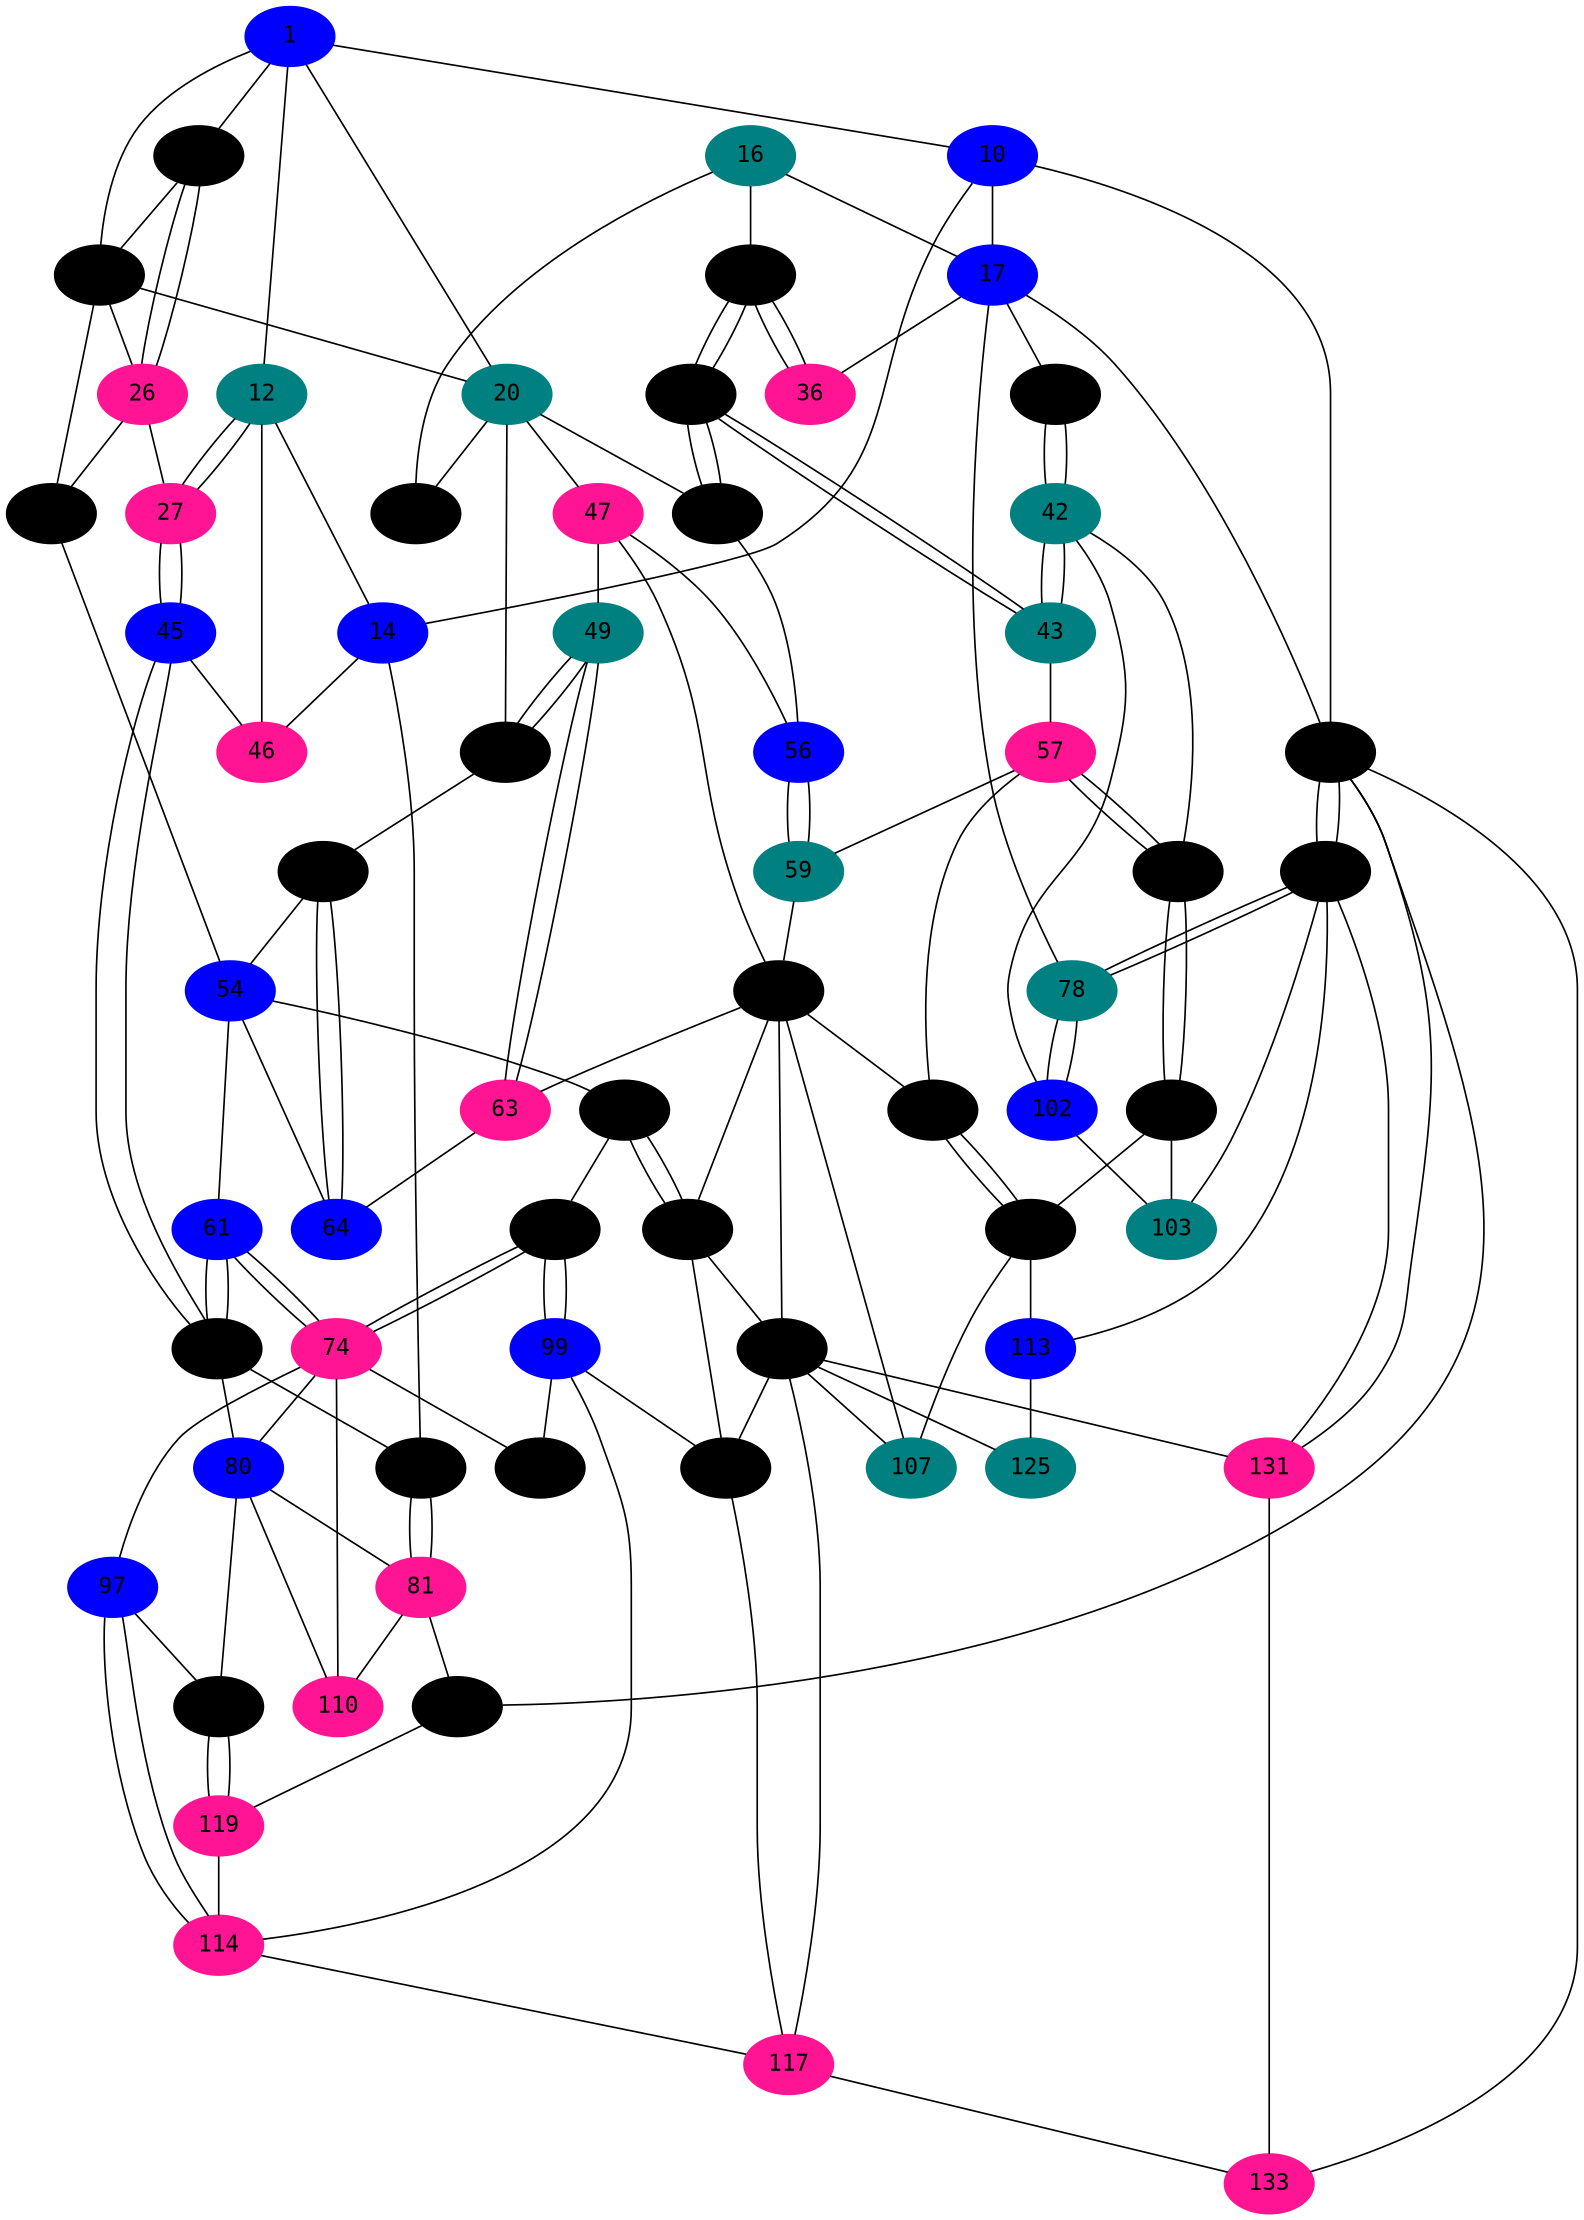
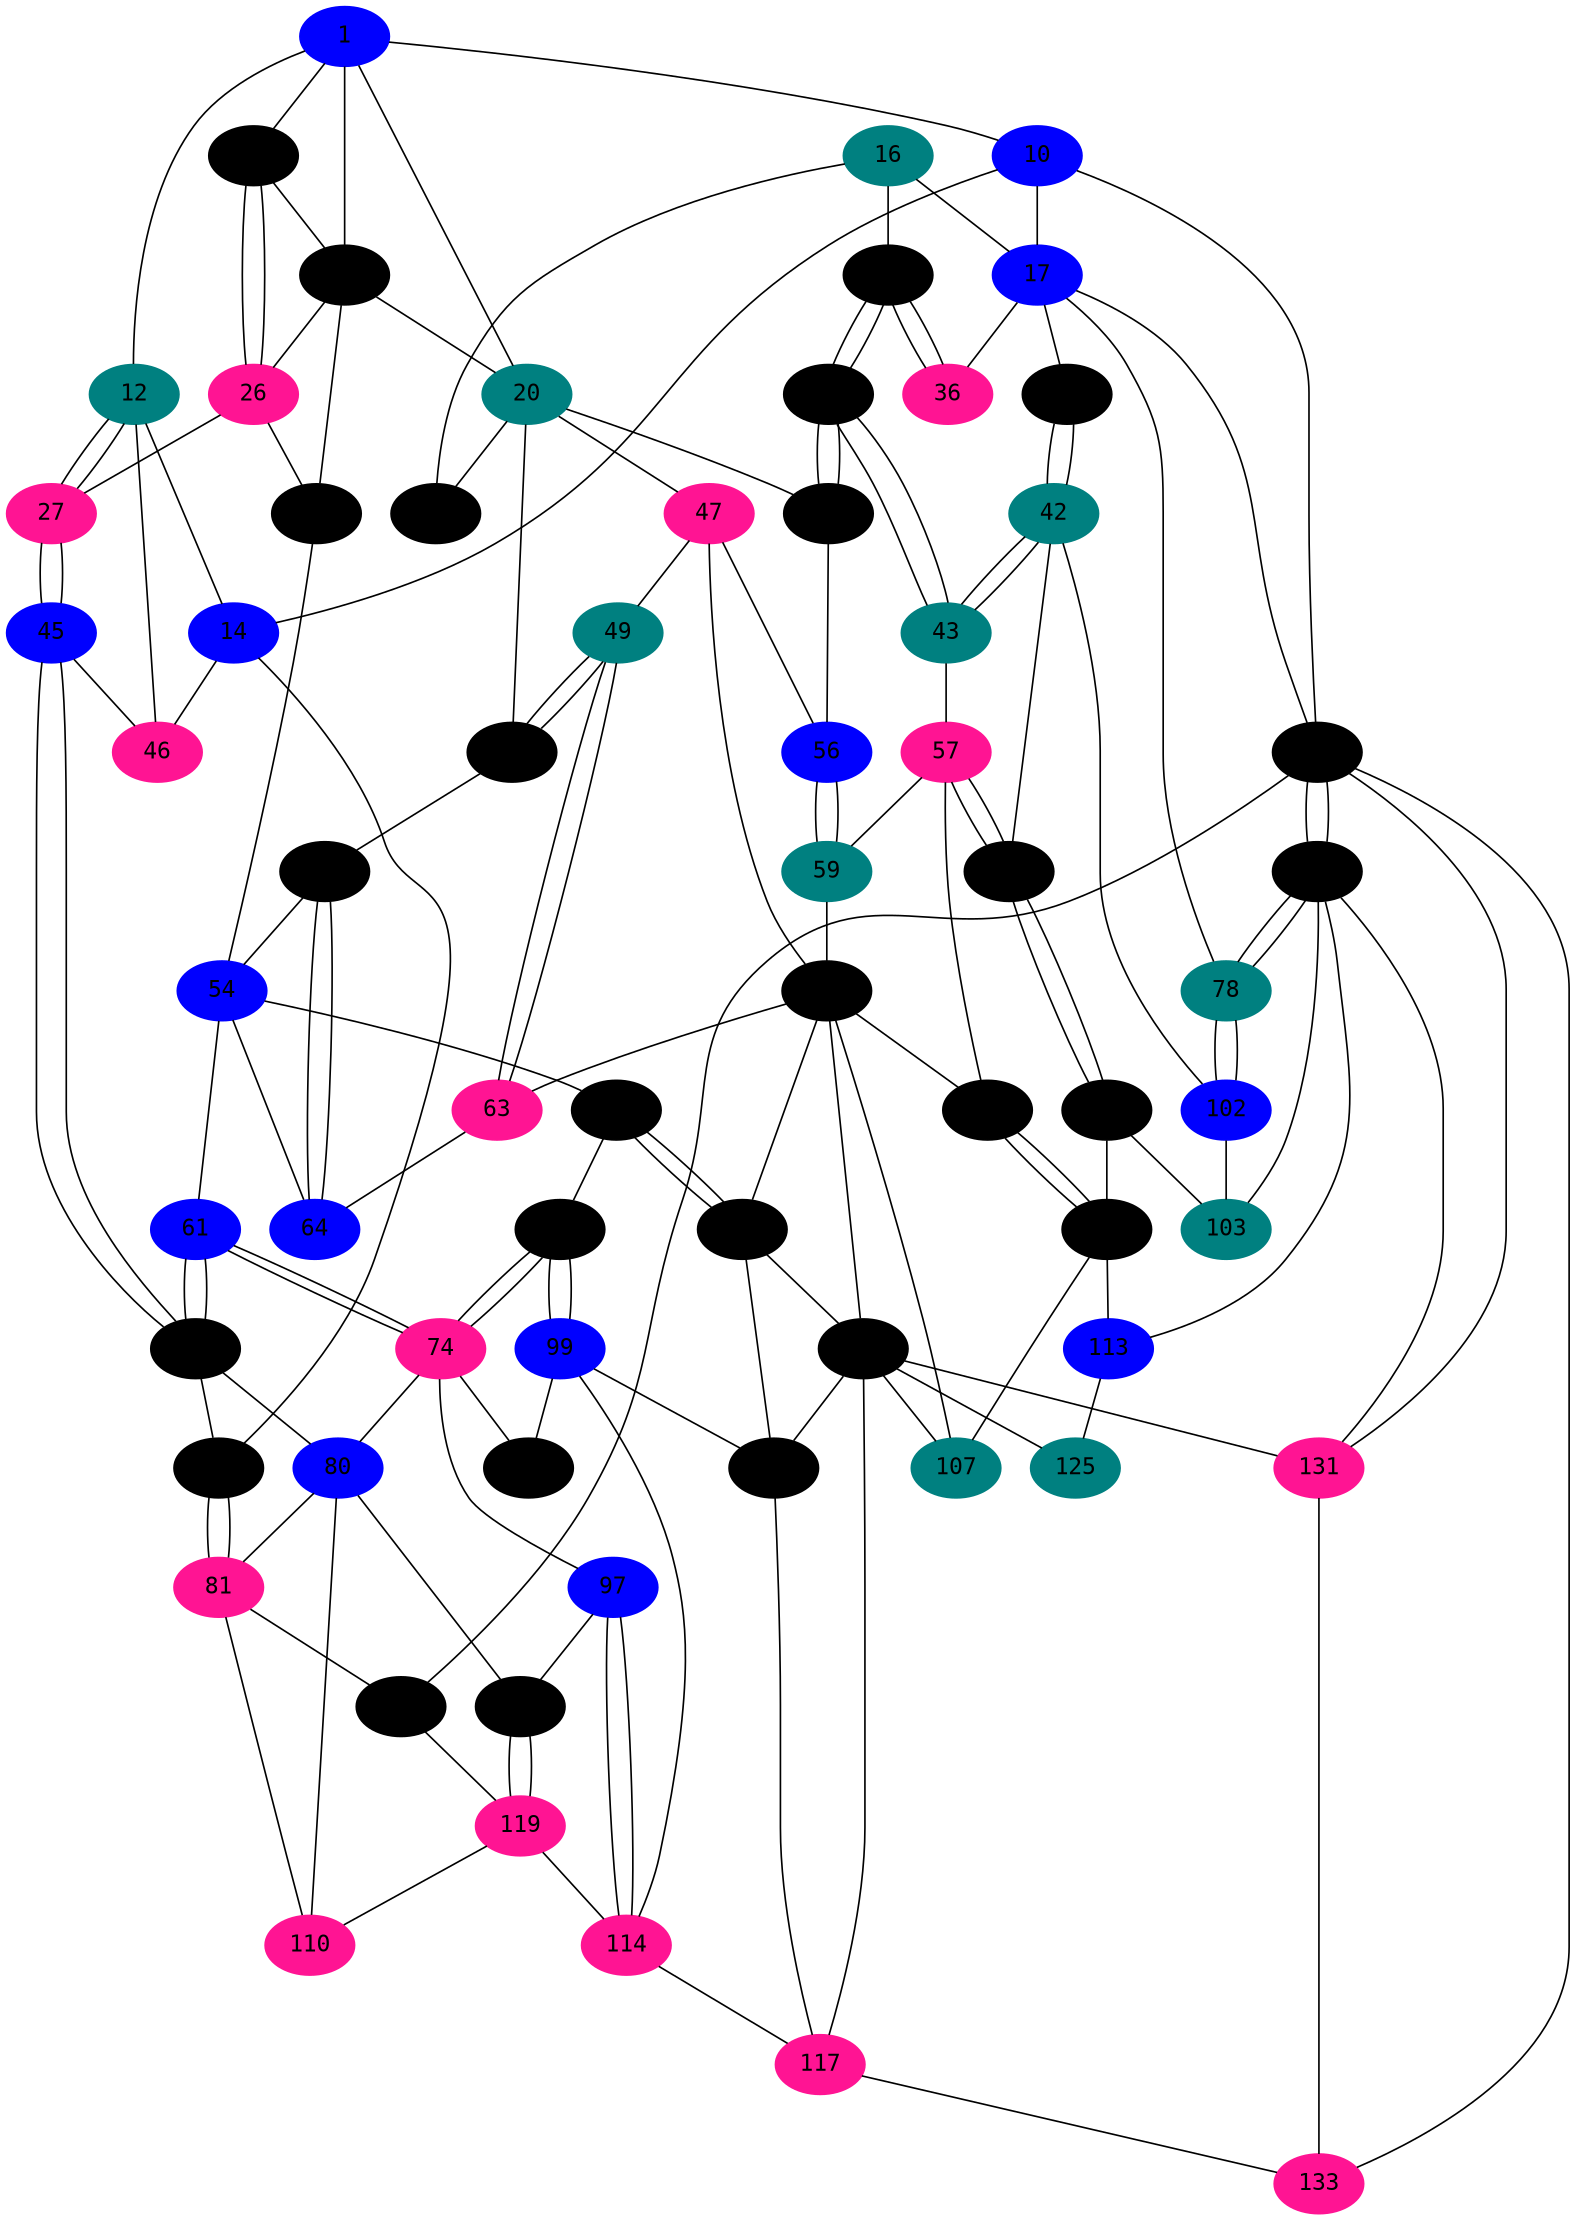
(337, 1520) -> (415, 1885)
